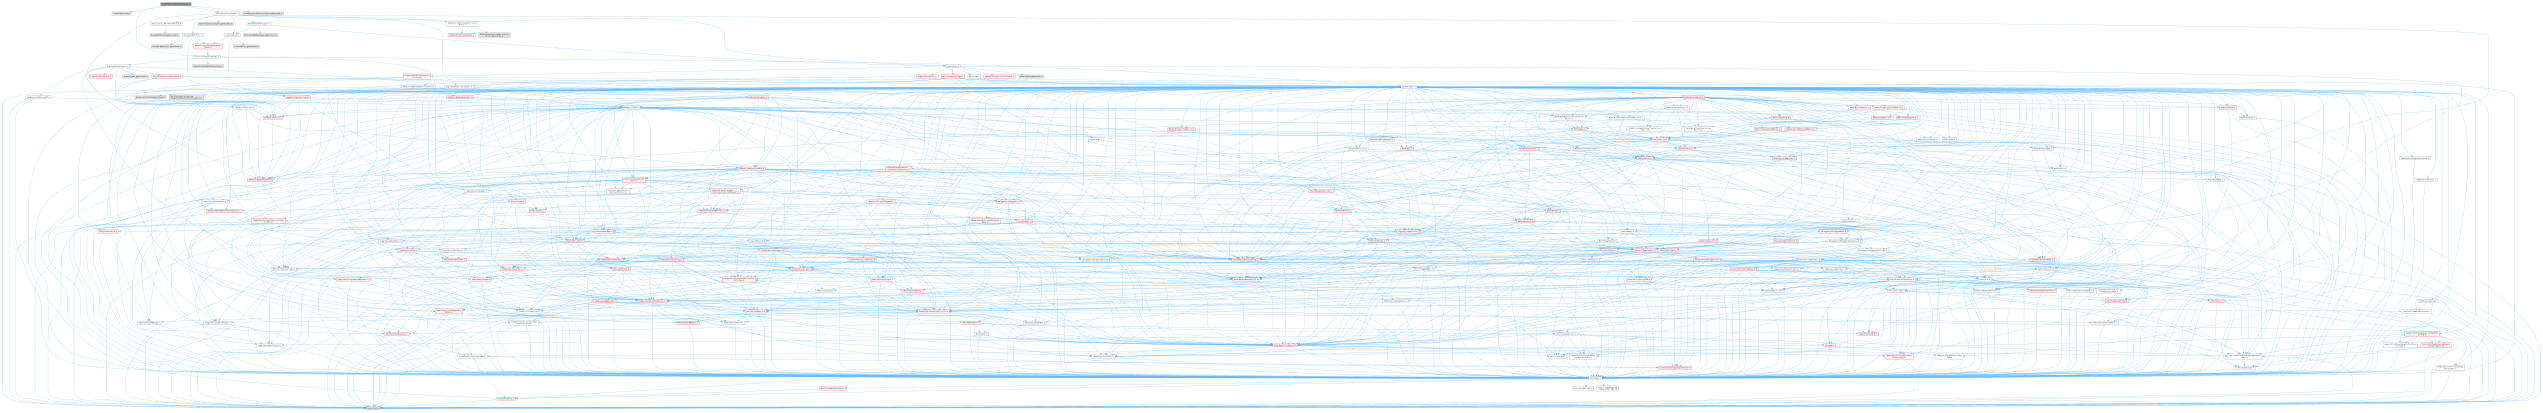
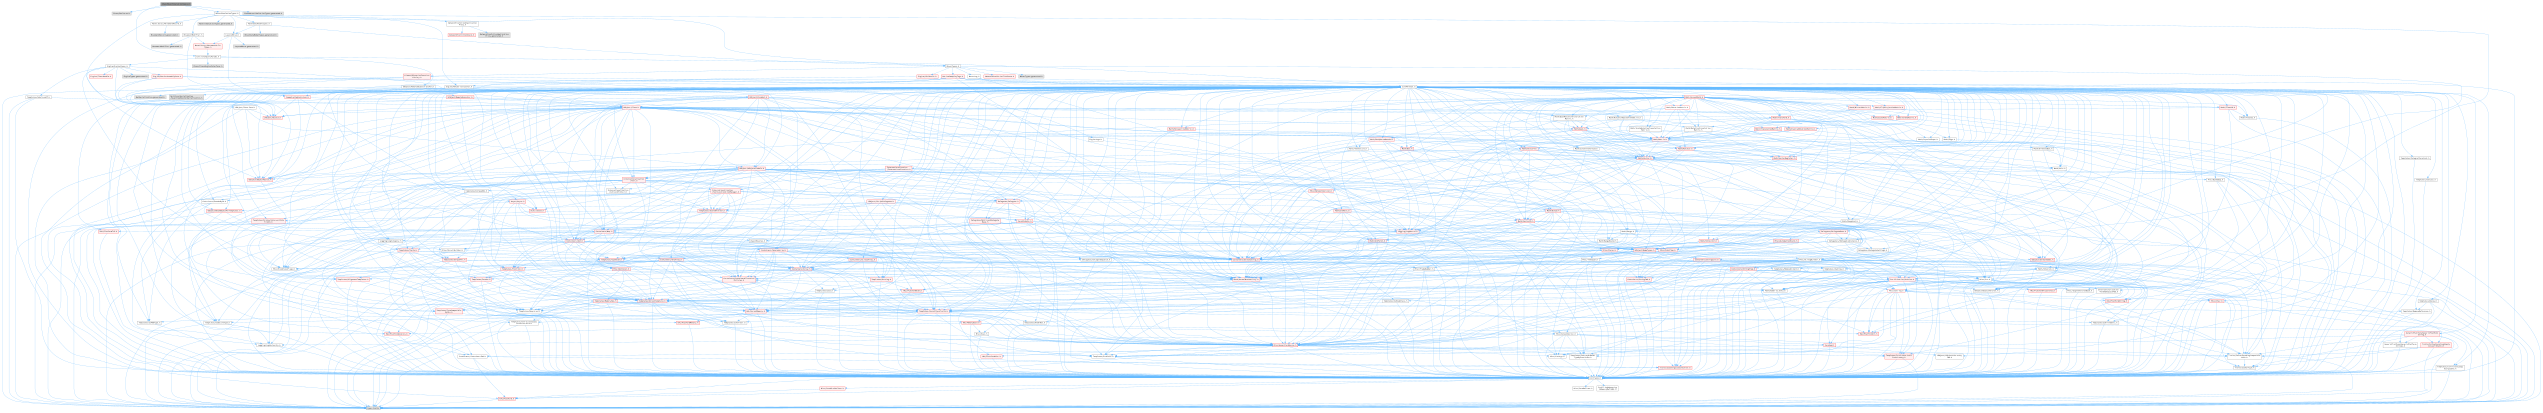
none -> (992, 357)
